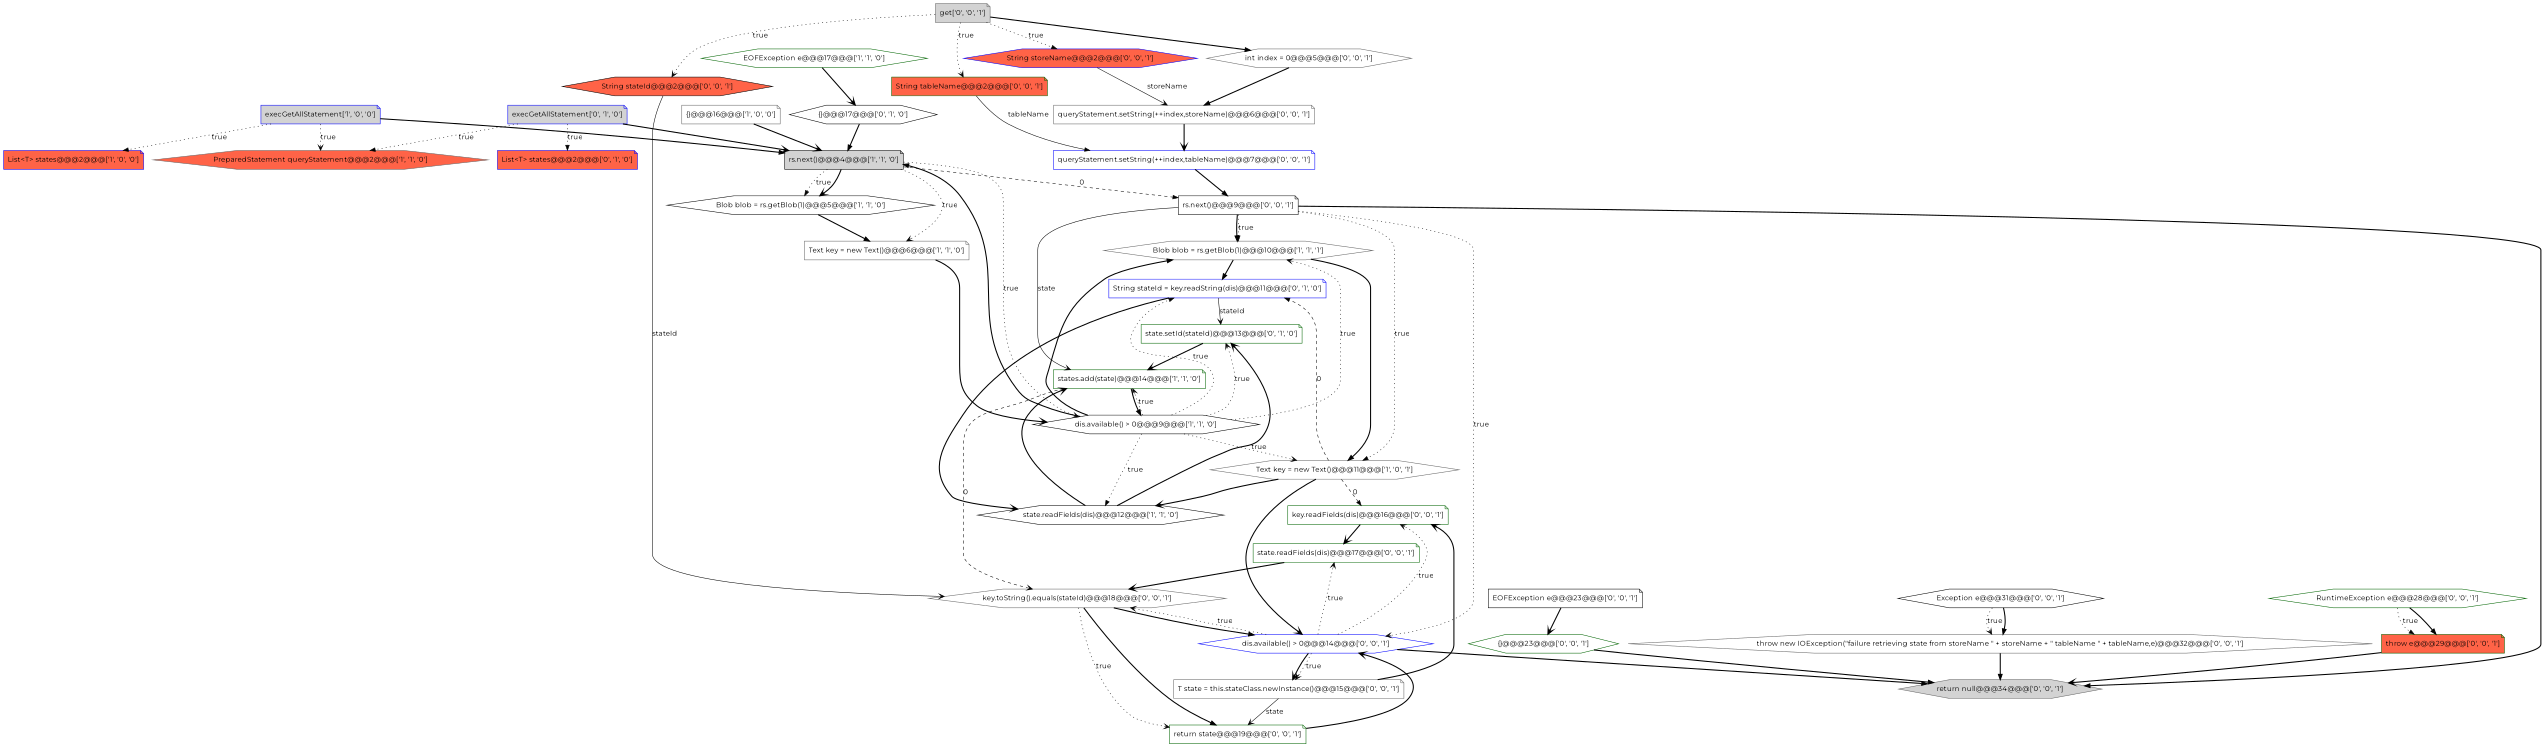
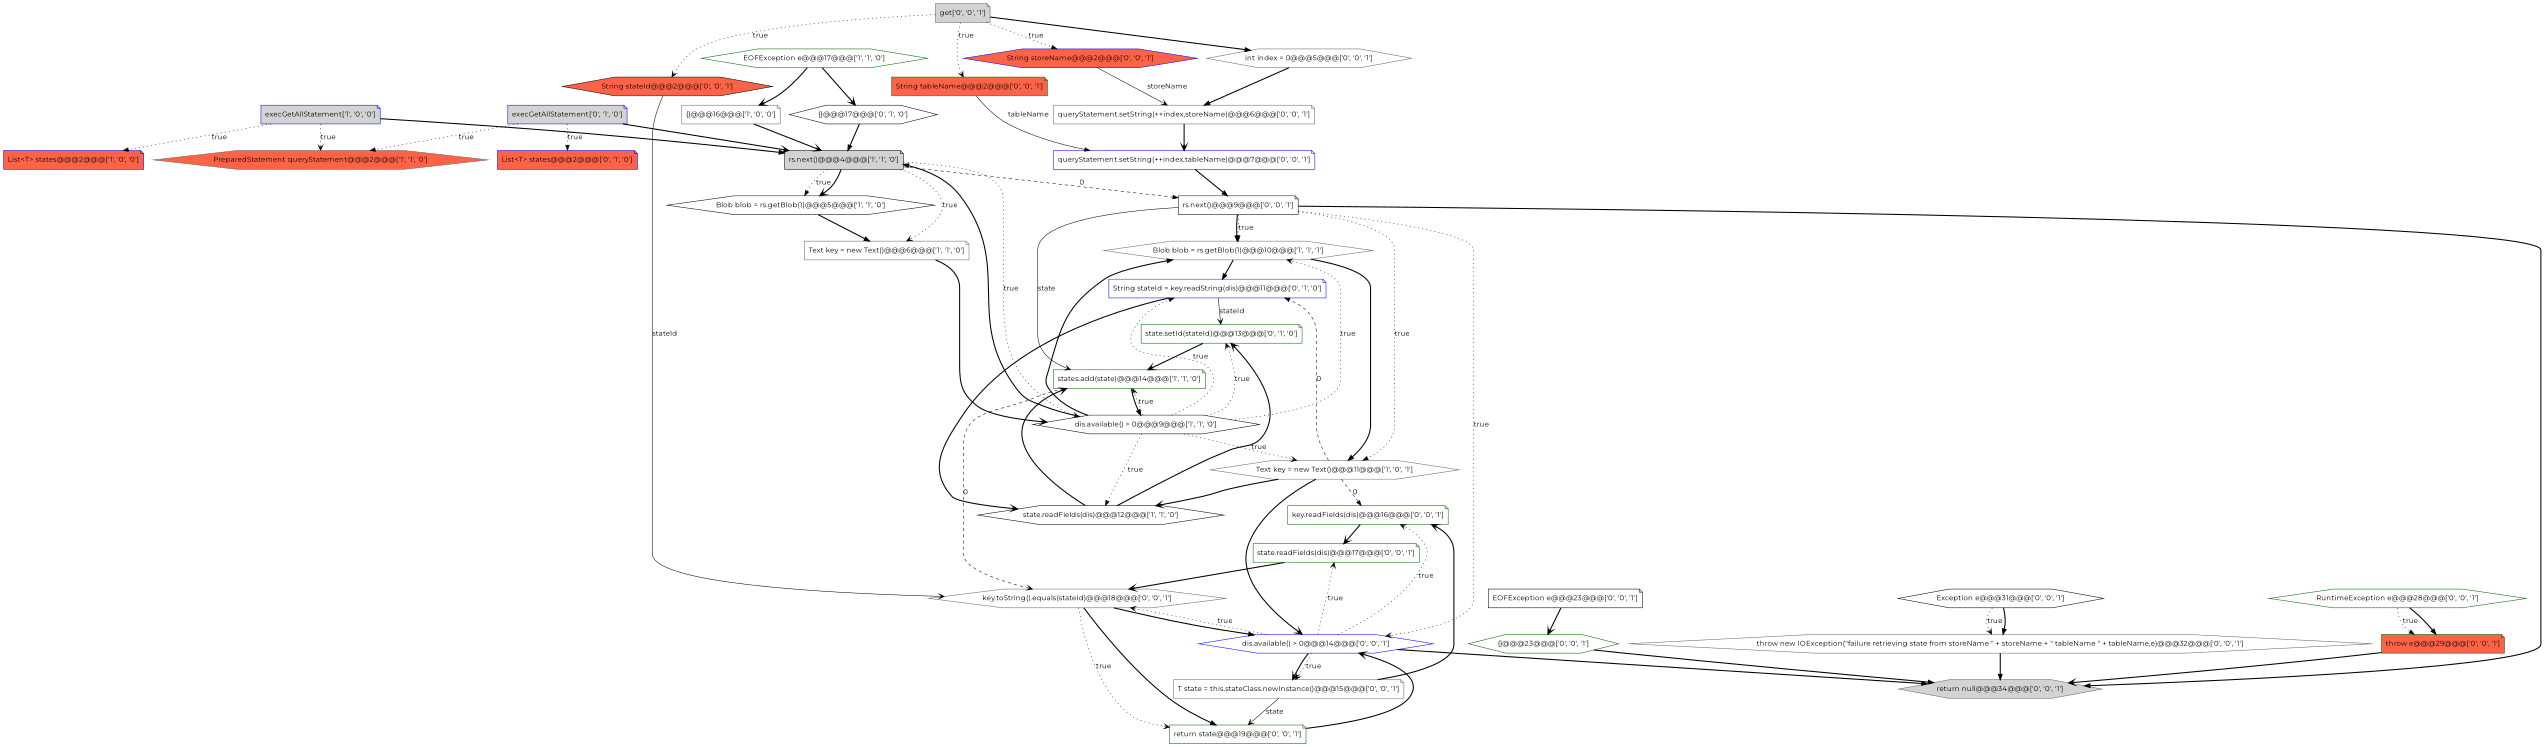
none -> (788, 88)
